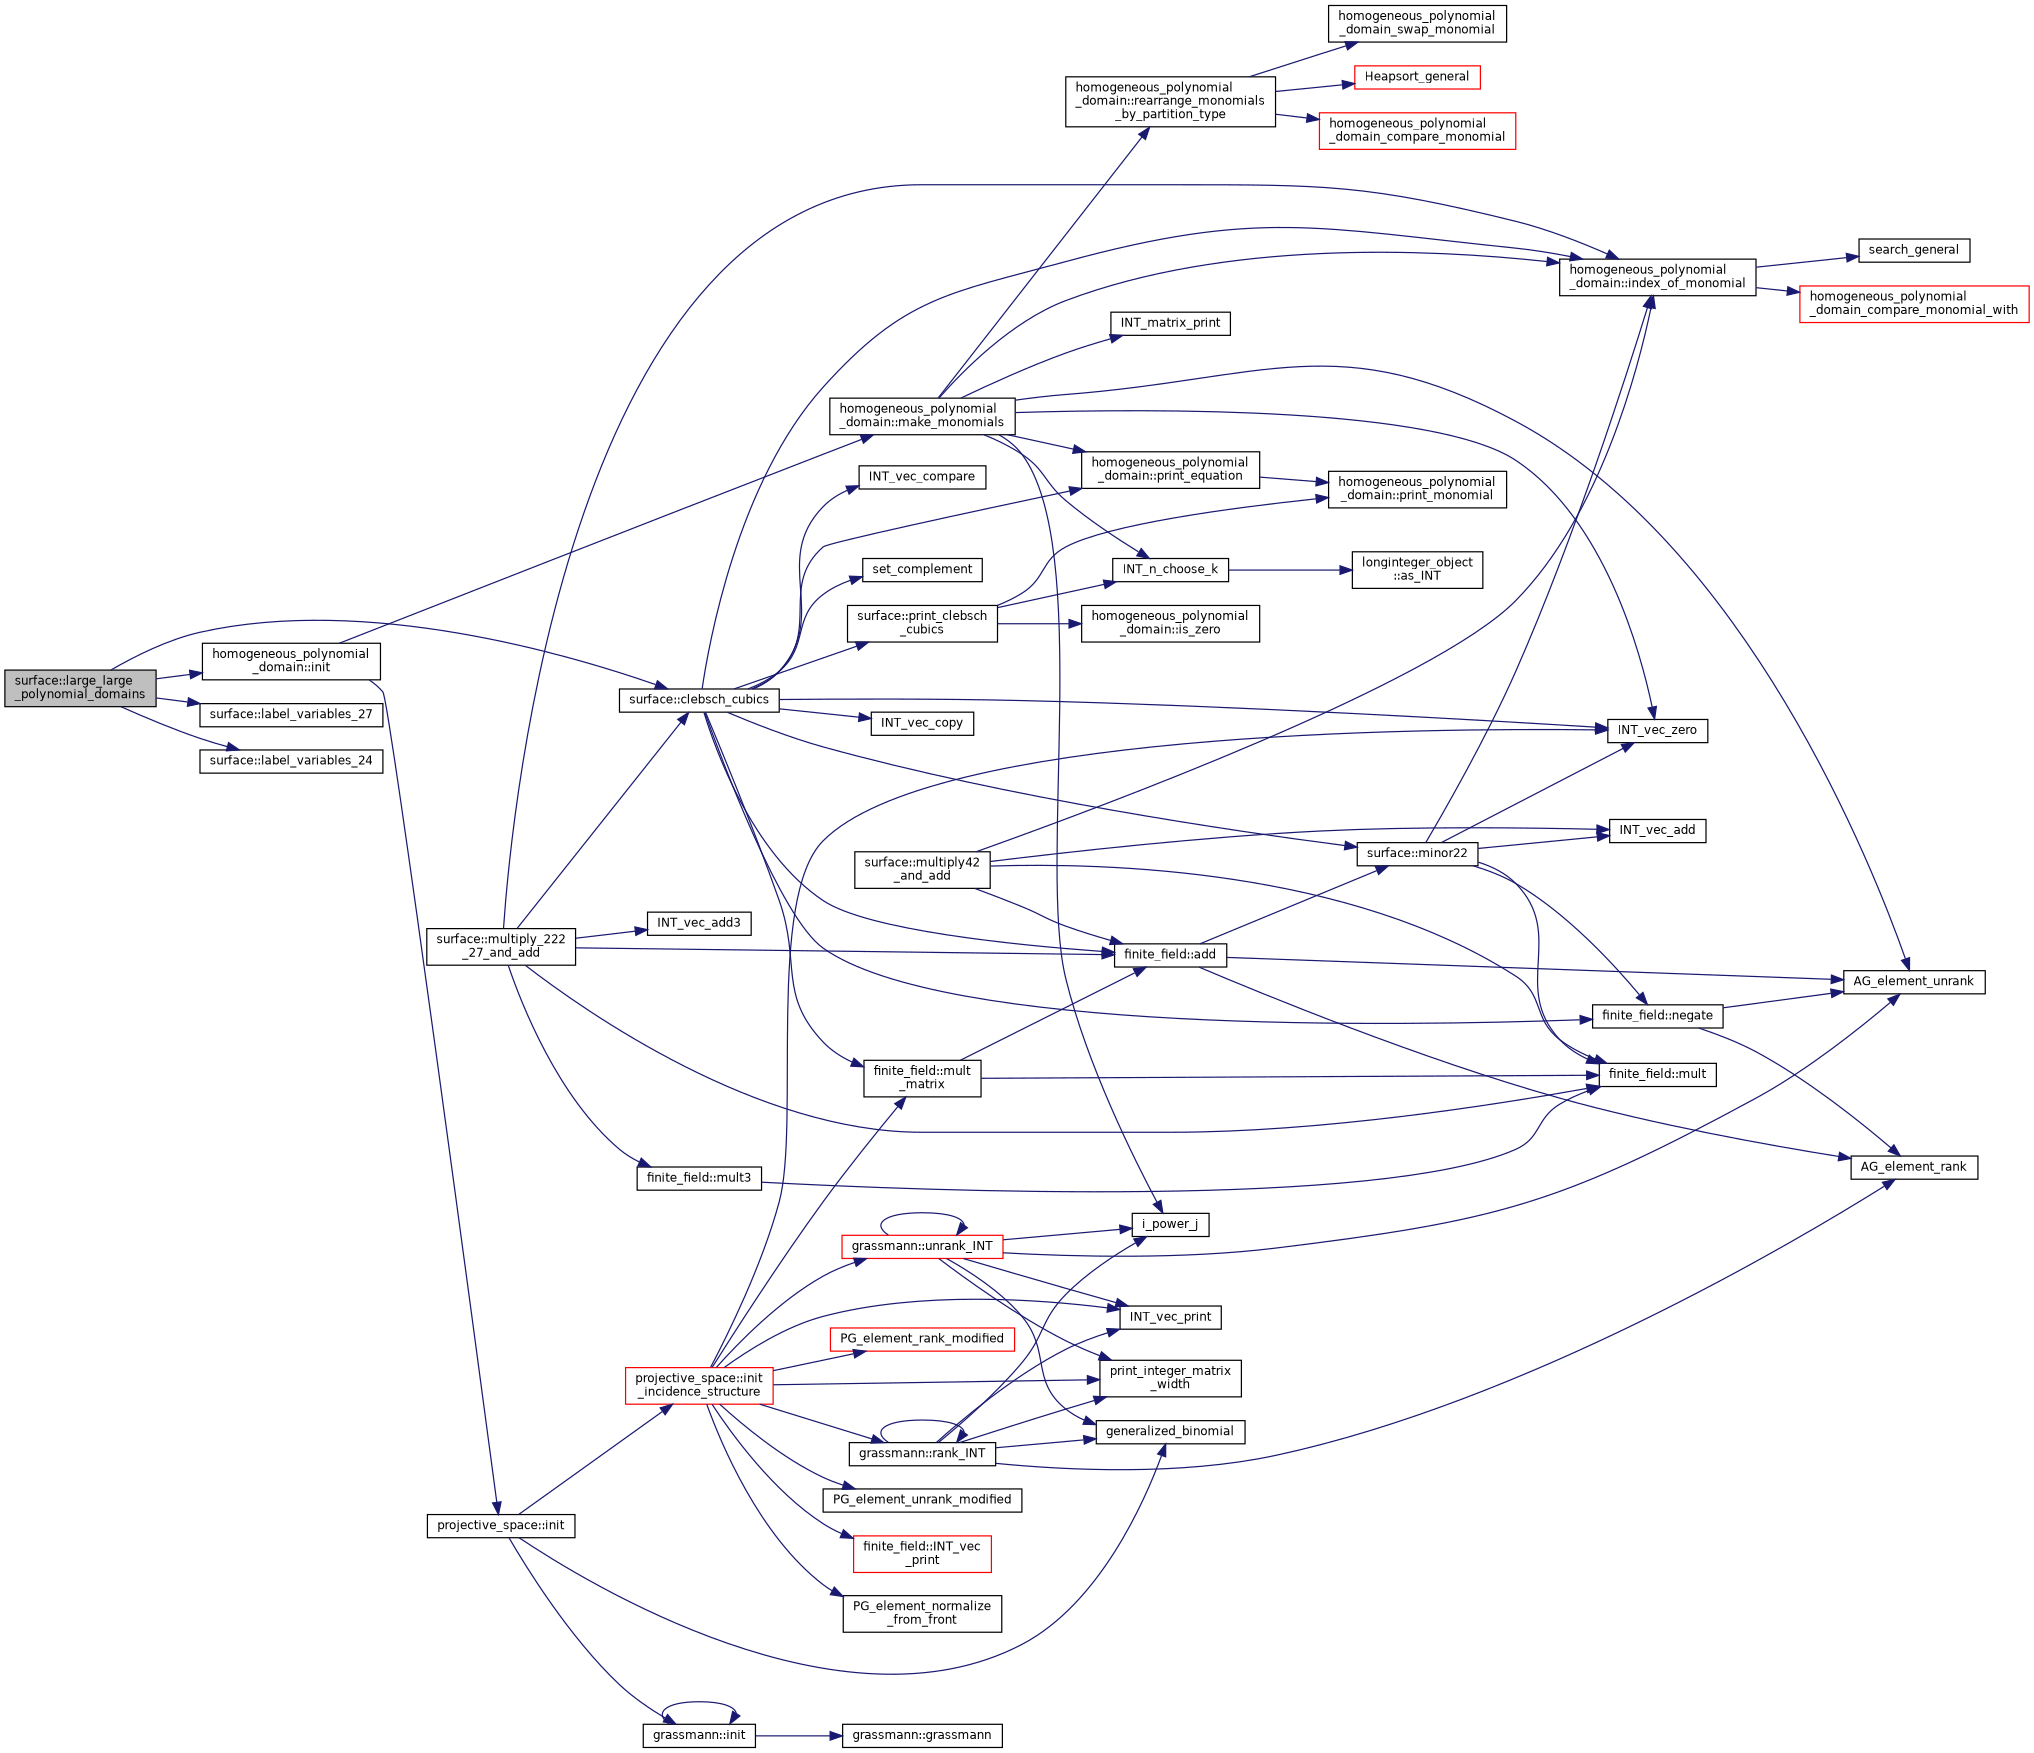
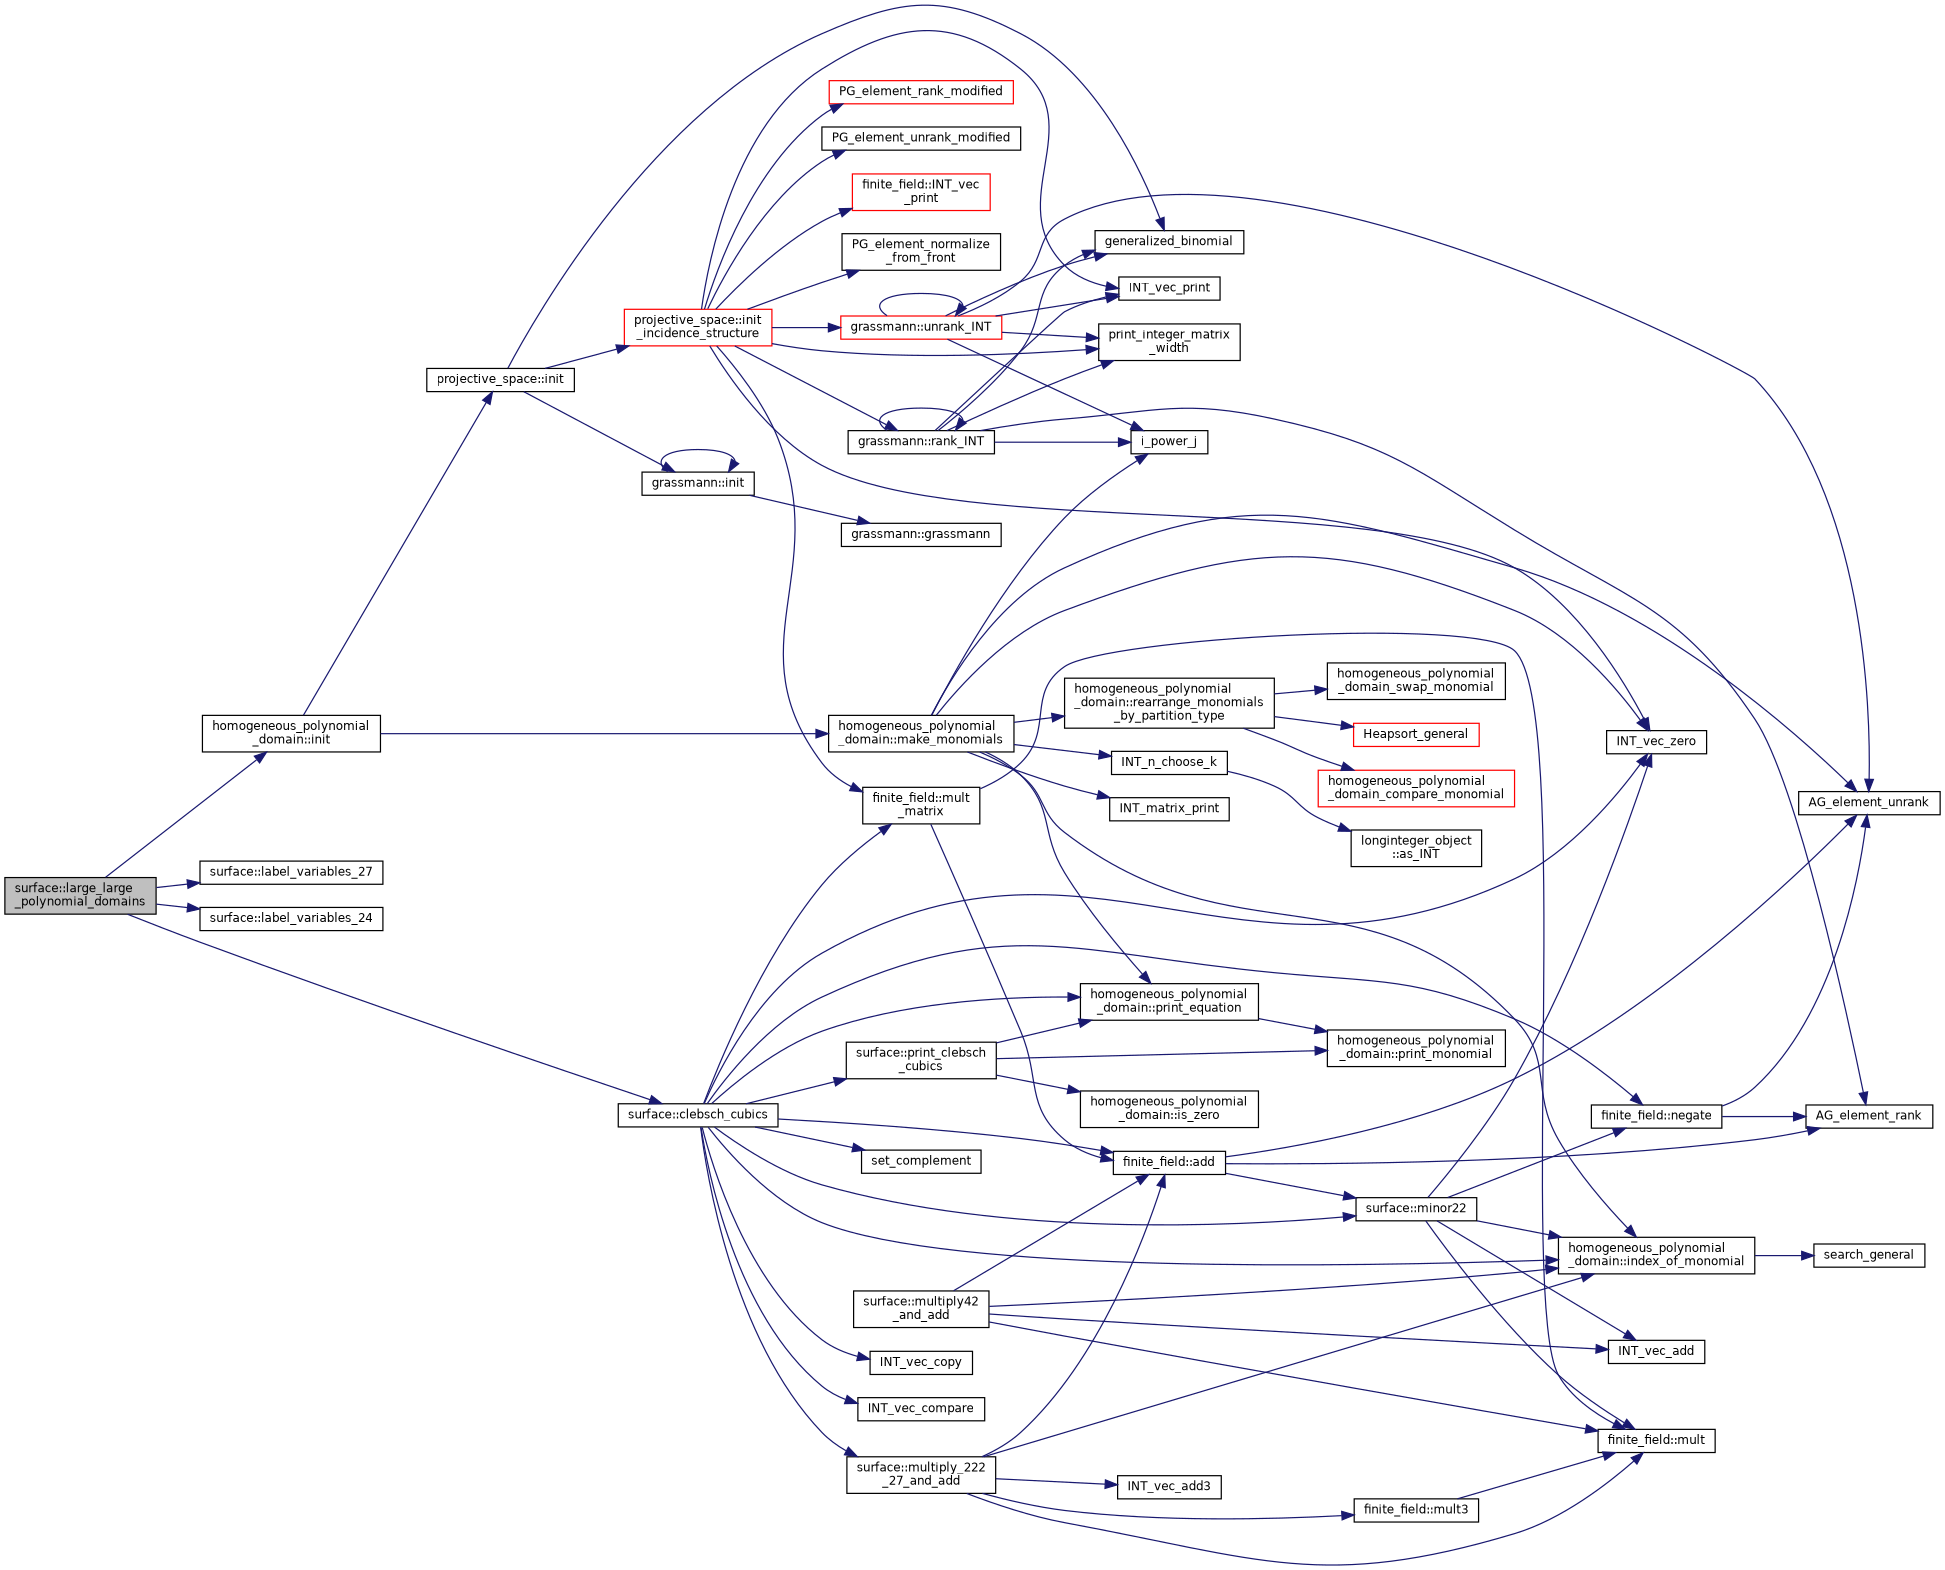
(1915, 304) -> none
(1048, 597) -> (1038, 1033)
(599, 825) -> (744, 1303)
